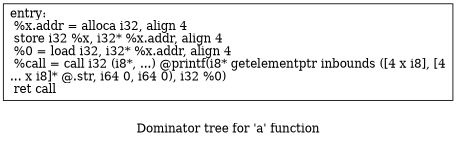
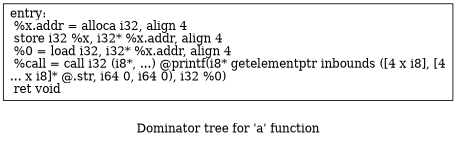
(33, 89) -> (36, 89)
